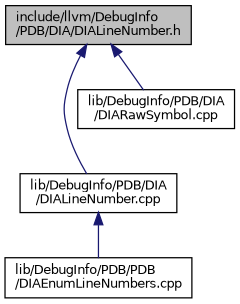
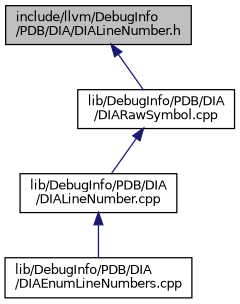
(65, 115) -> (124, 156)
(98, 278) -> (98, 278)
